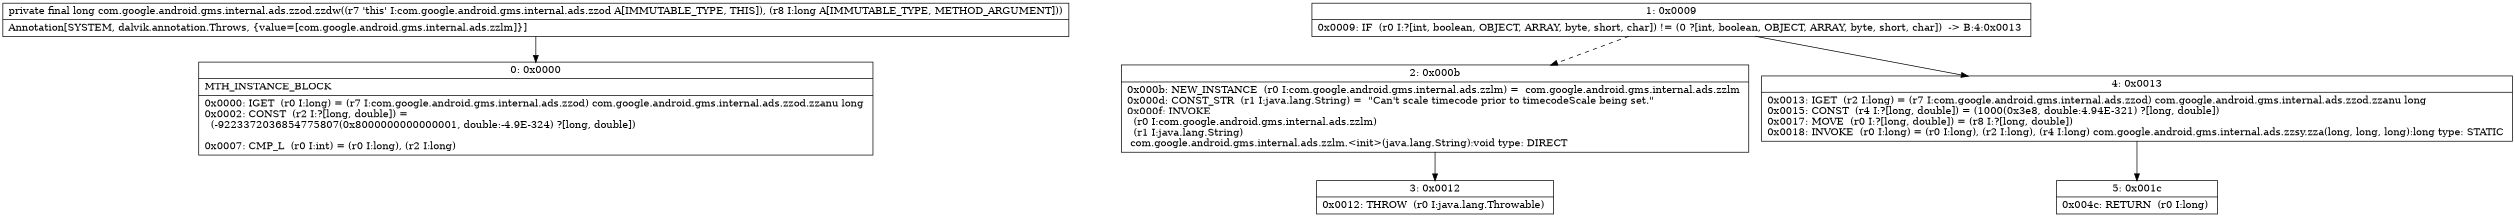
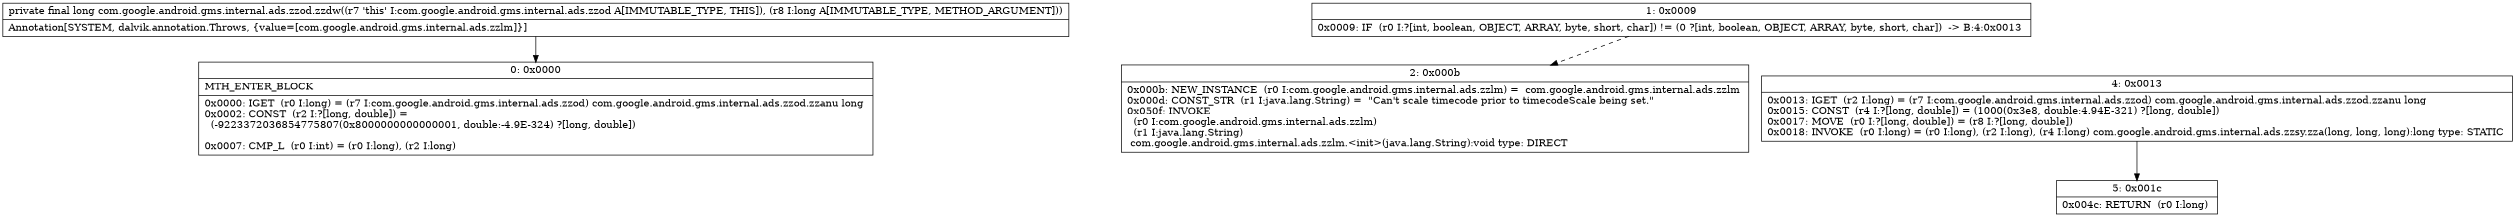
(1858, 56) -> none
(268, 87) -> (259, 87)
(1172, 111) -> (1172, 111)
(1435, 197) -> none
